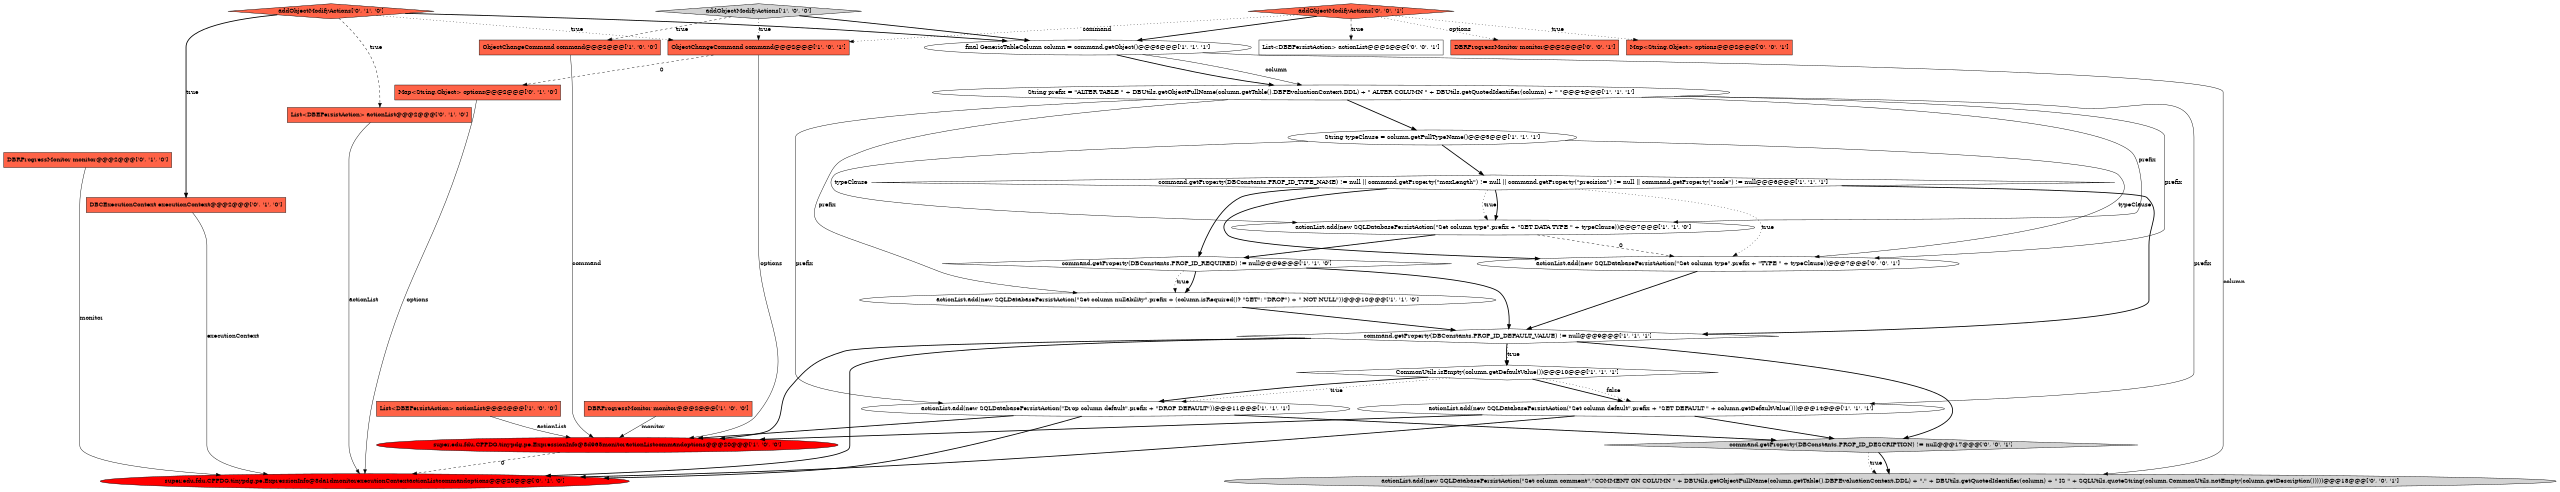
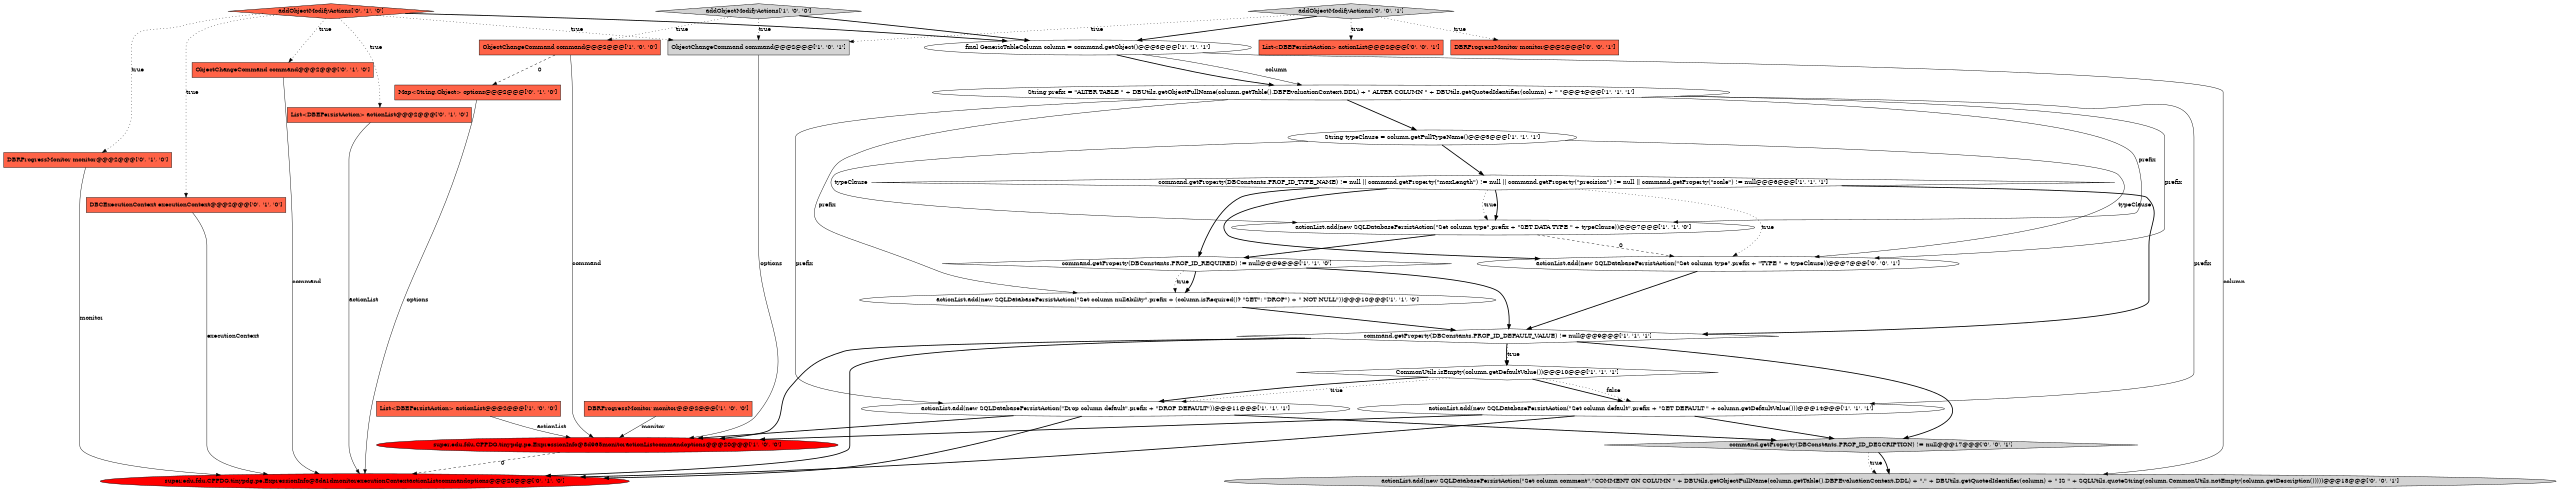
(1351, 11) -> (1351, 11)
(1351, 27) -> (1351, 27)
(672, 28) -> (672, 28)
(1097, 29) -> (1097, 29)
(1460, 29) -> (1460, 29)
none -> (137, 34)
(759, 48) -> (759, 48)
(1351, 48) -> (1351, 48)
(1709, 48) -> none
(370, 56) -> (370, 56)
(186, 69) -> (186, 69)
none -> (283, 70)
(620, 70) -> (526, 69)
